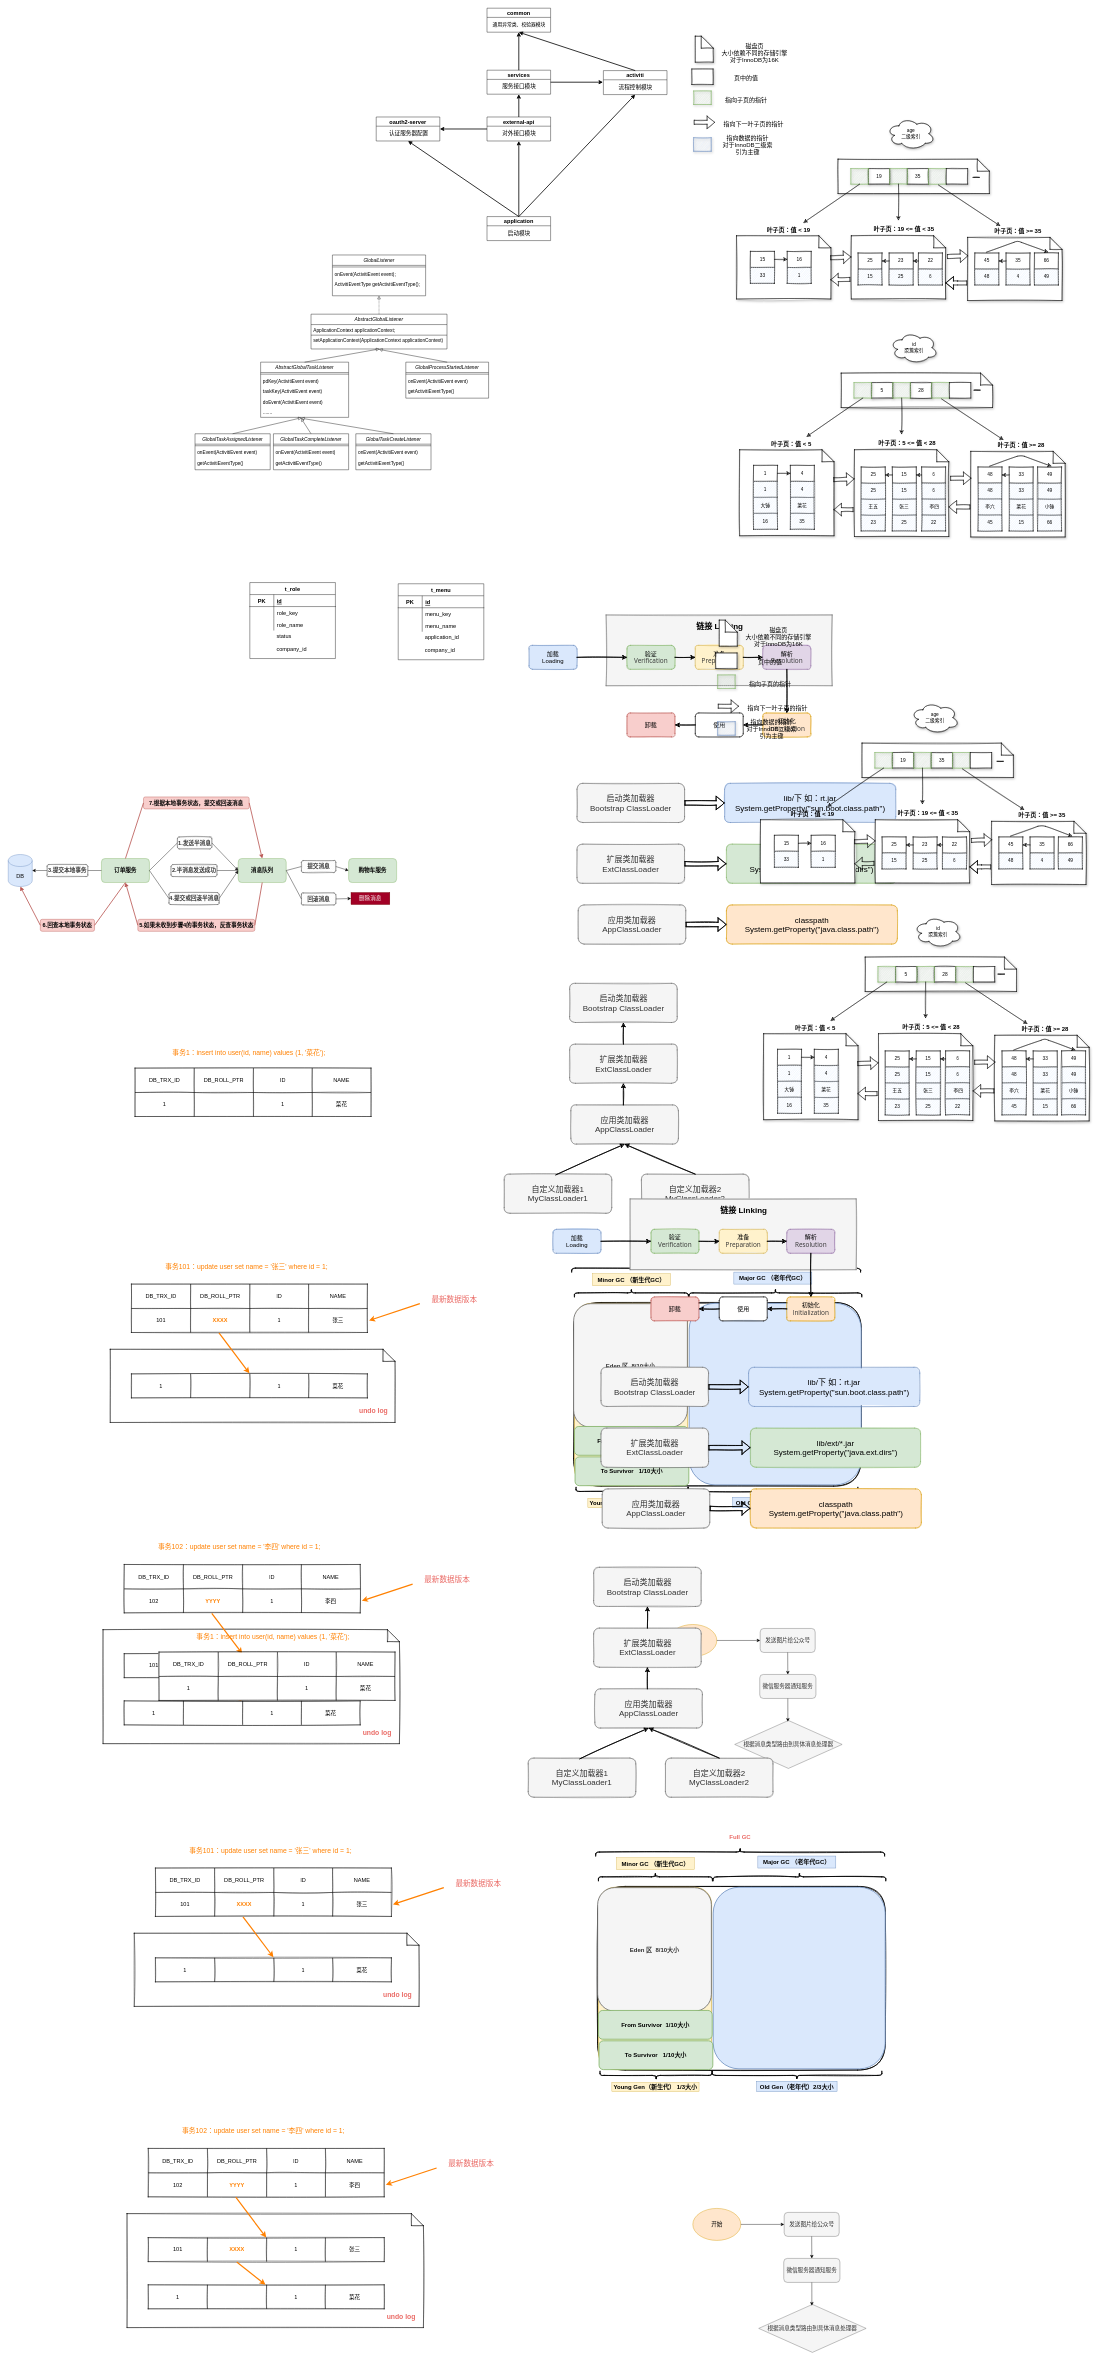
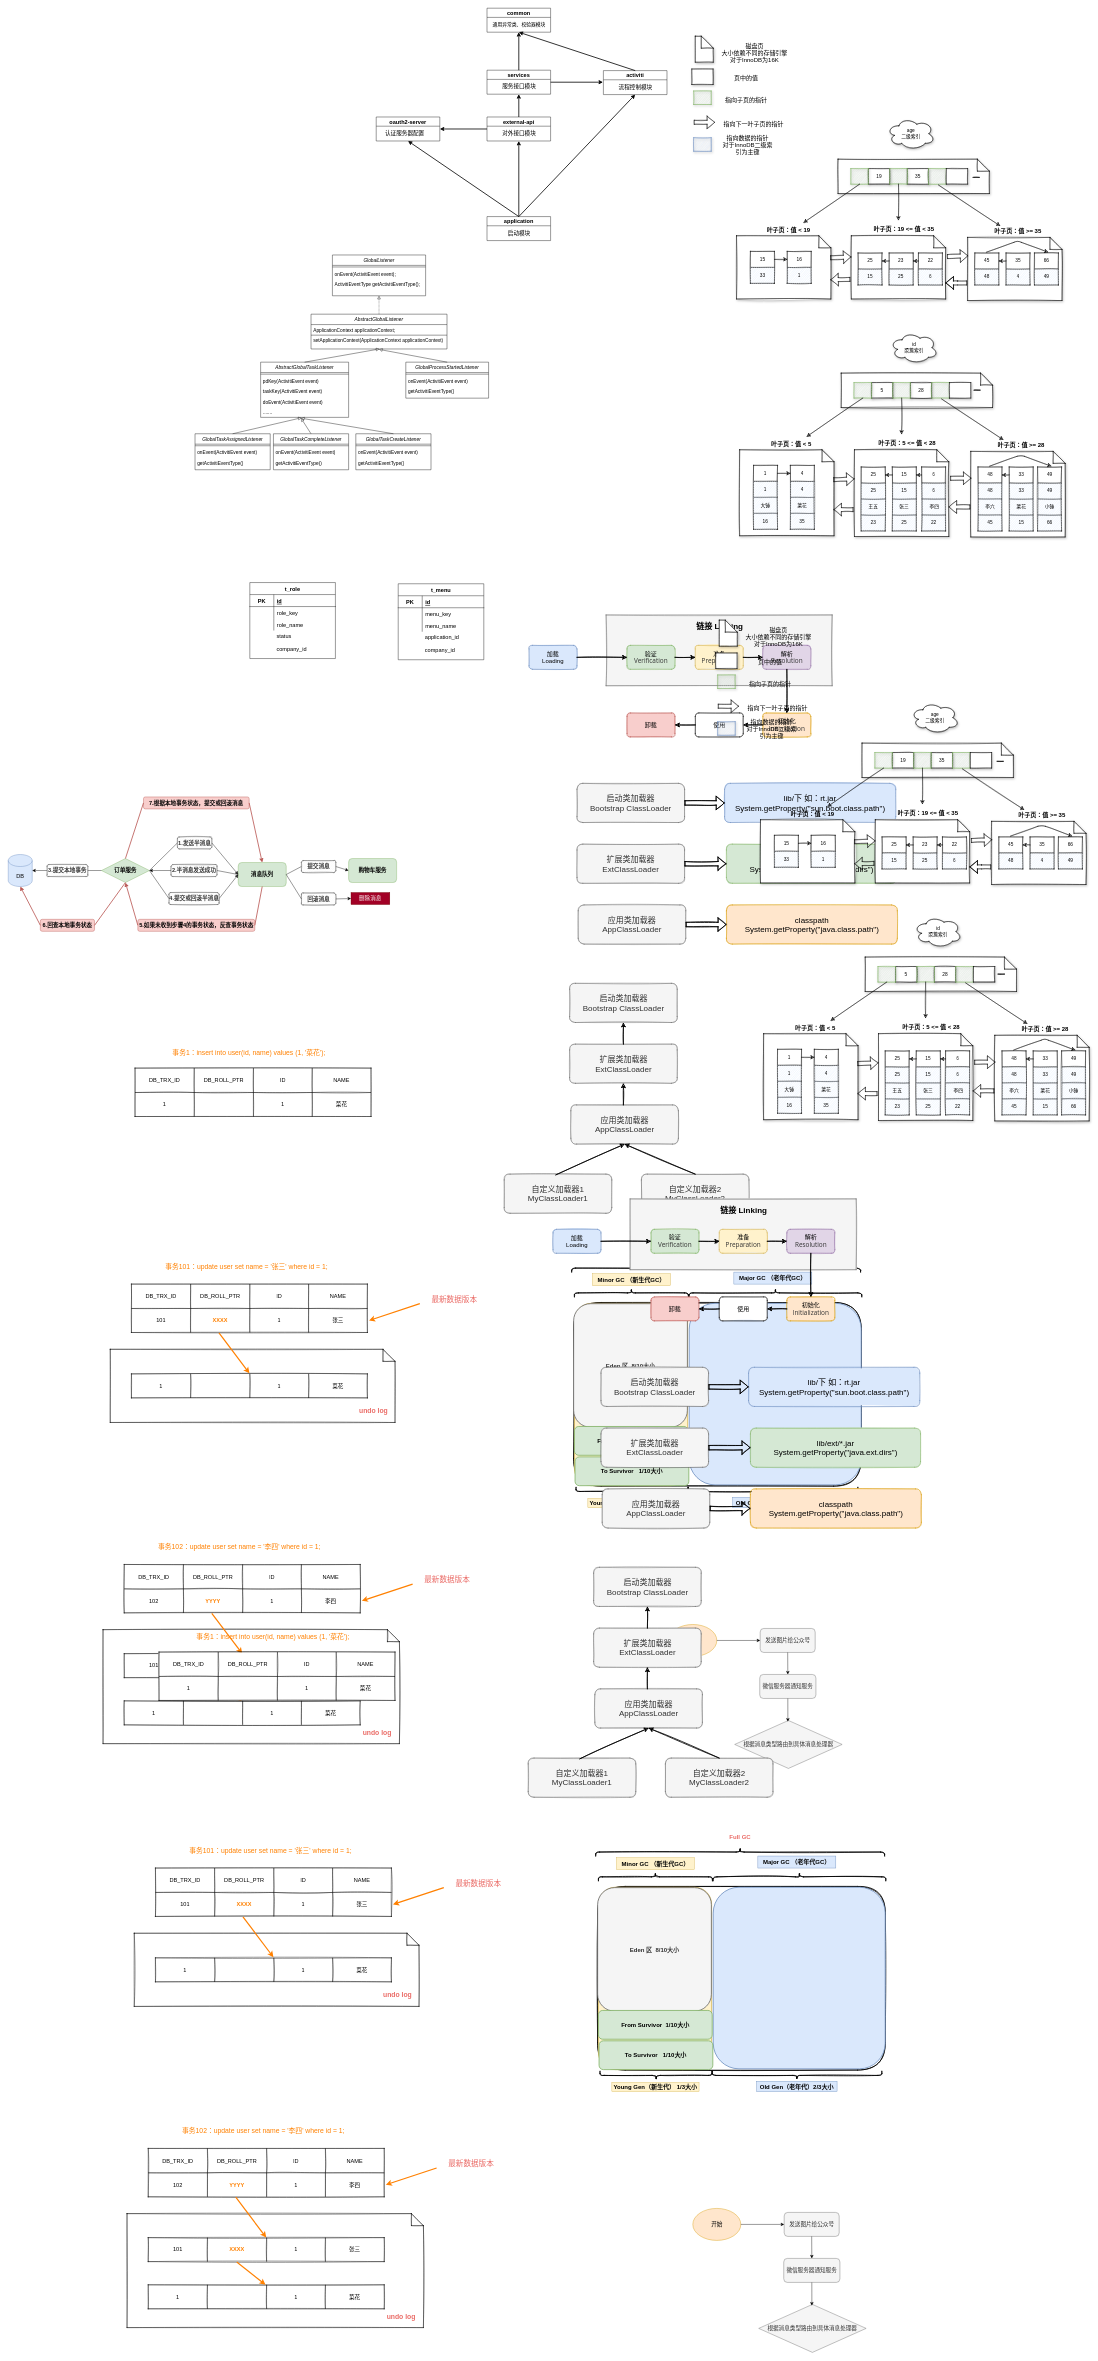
(408, 133) -> (404, 133)
(125, 871) -> (125, 871)
none -> (153, 871)
(262, 871) -> (262, 875)
